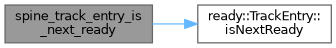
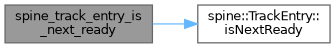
(265, 24) -> (264, 24)
